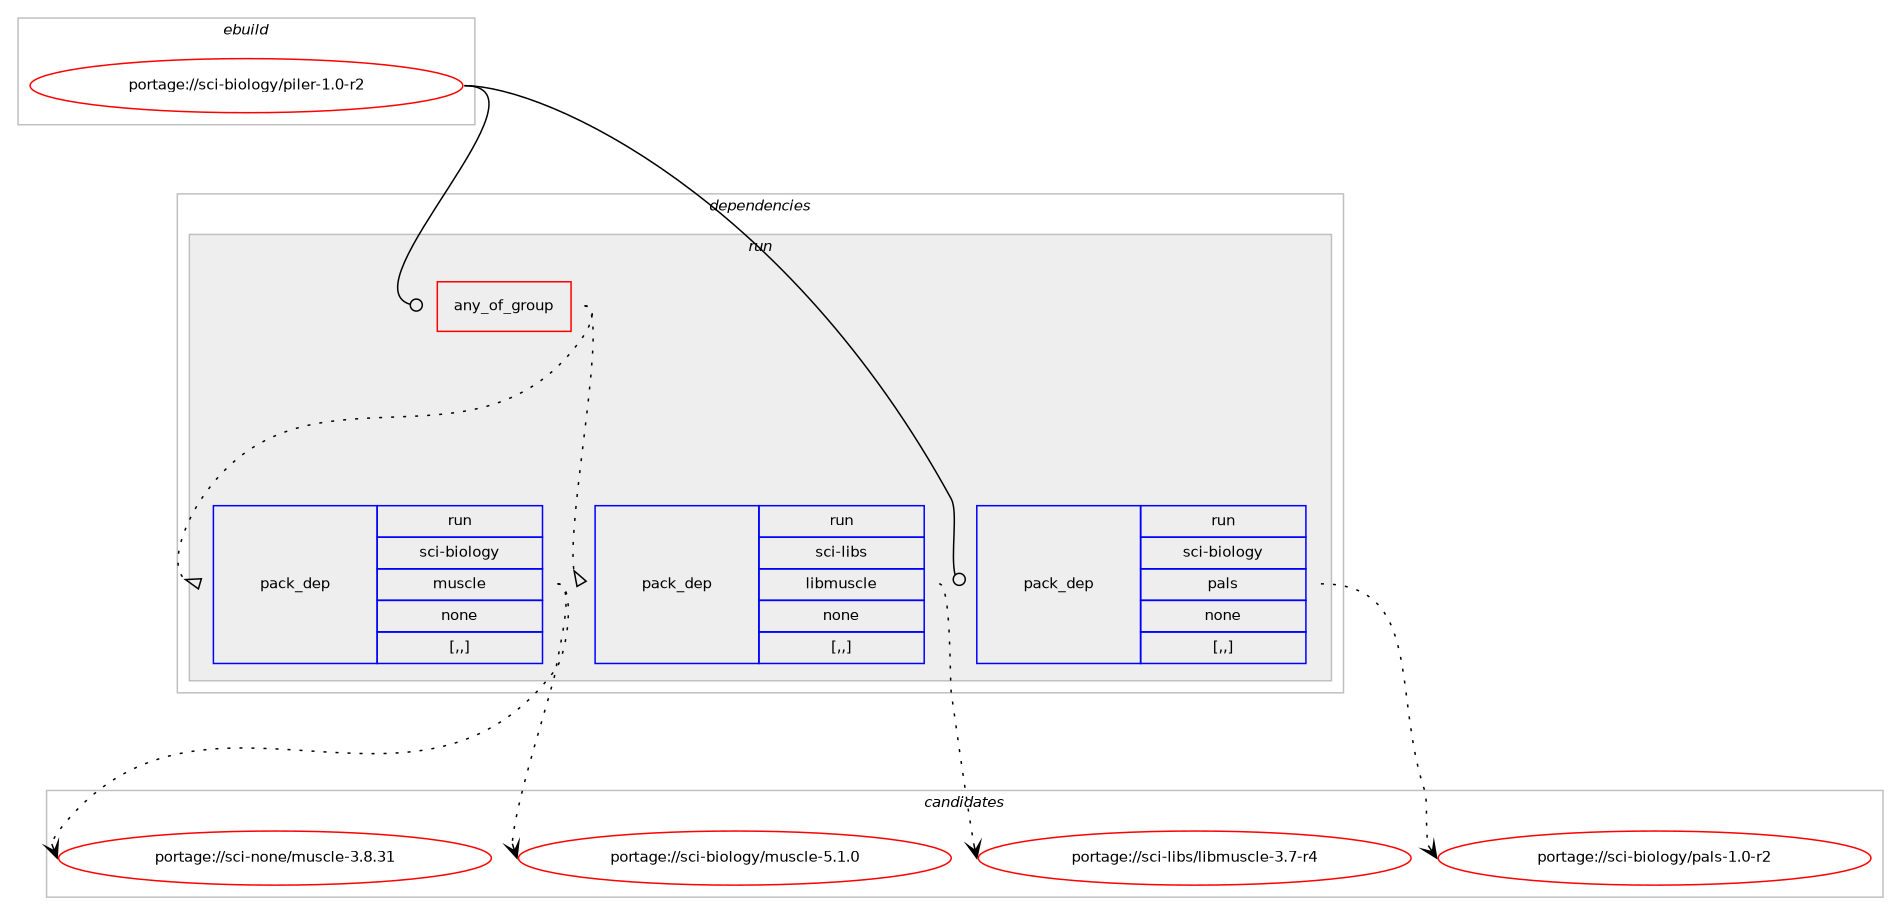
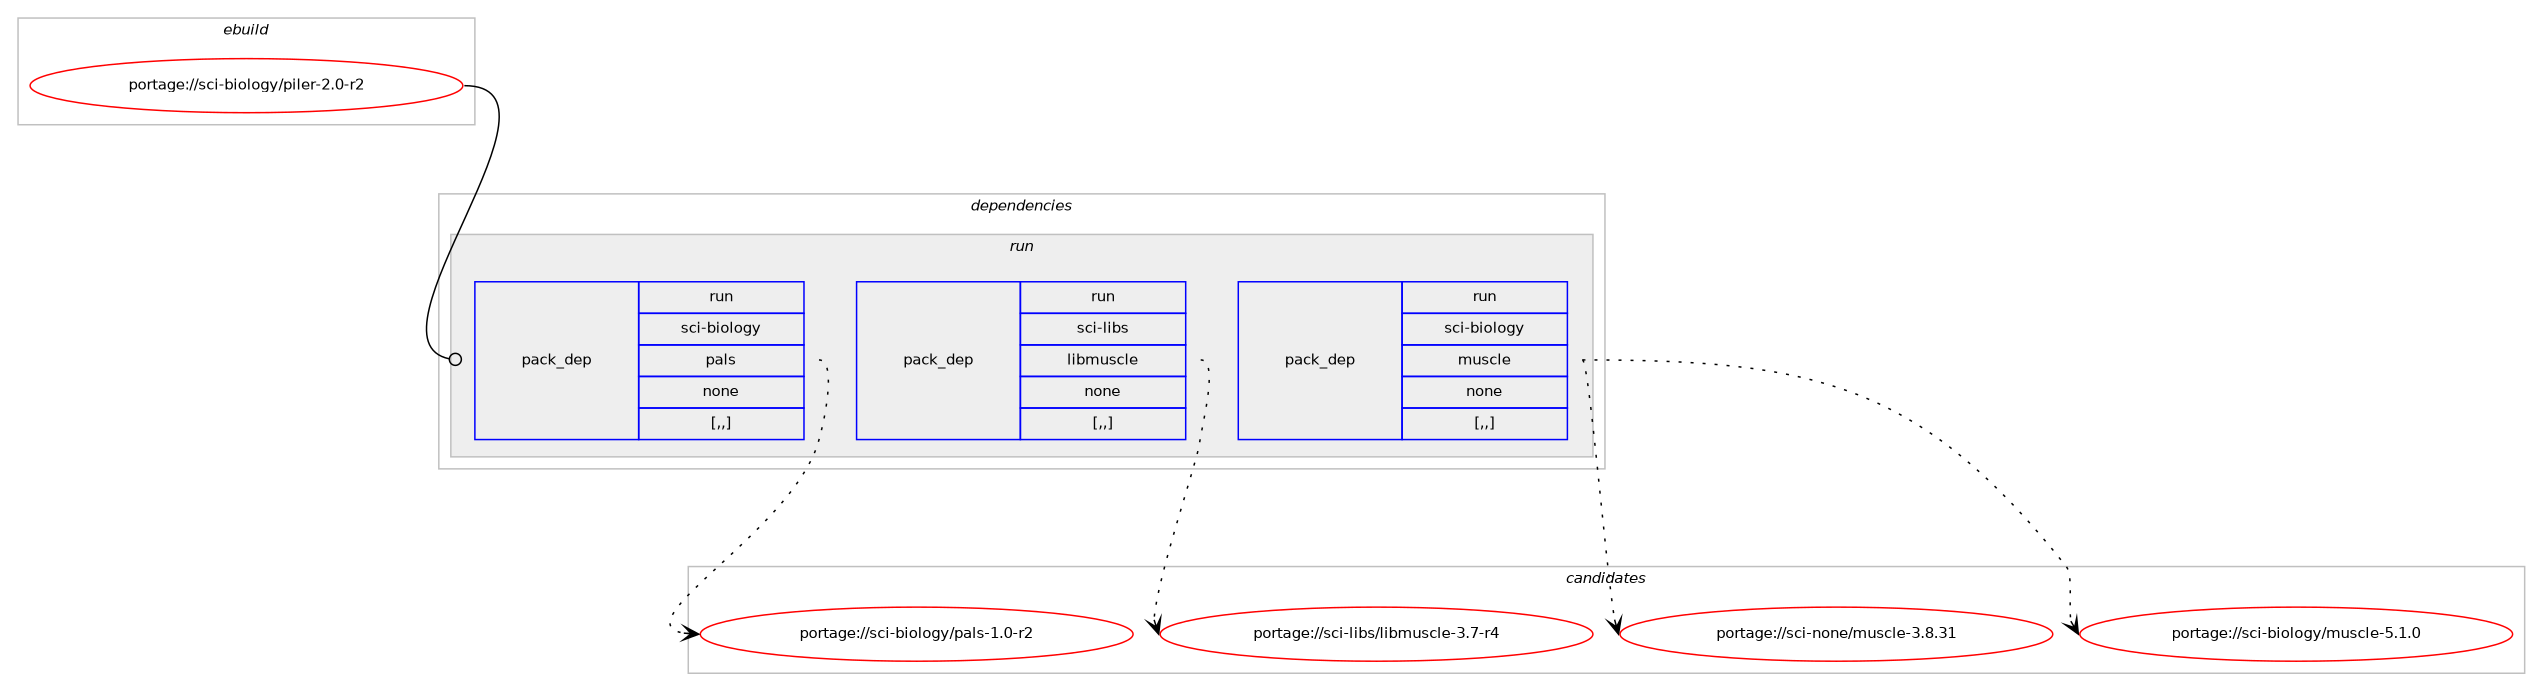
(246, 86) -> (246, 86)
(503, 306) -> none
